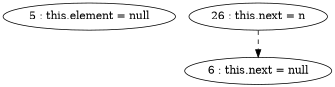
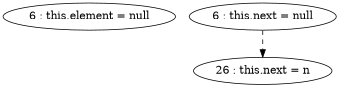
(89, 17) -> (89, 17)
(258, 40) -> (263, 40)
